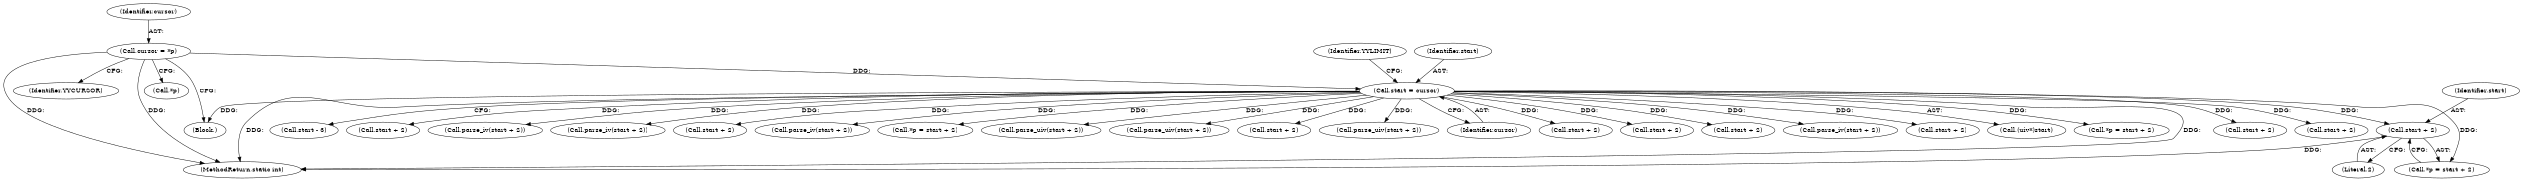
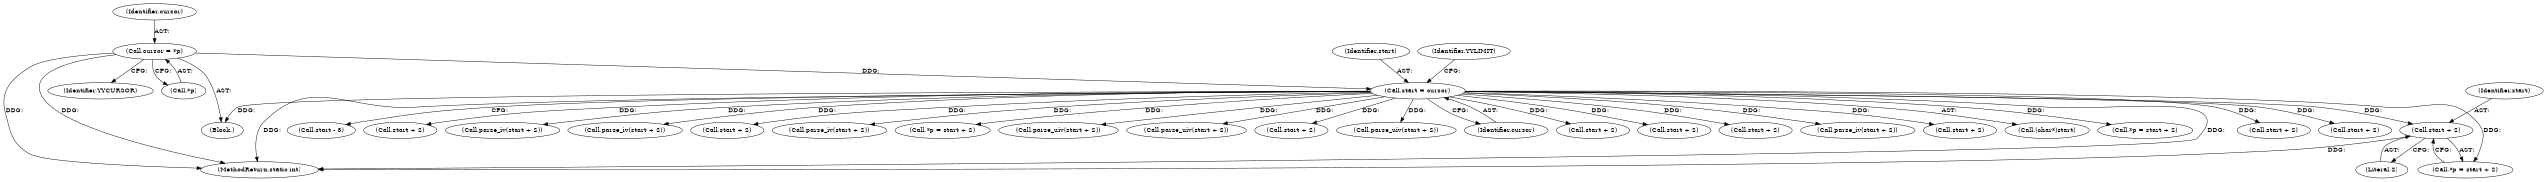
none -> (176, 72)
(209, 91) -> (225, 91)
(2027, 130) -> (2047, 130)
